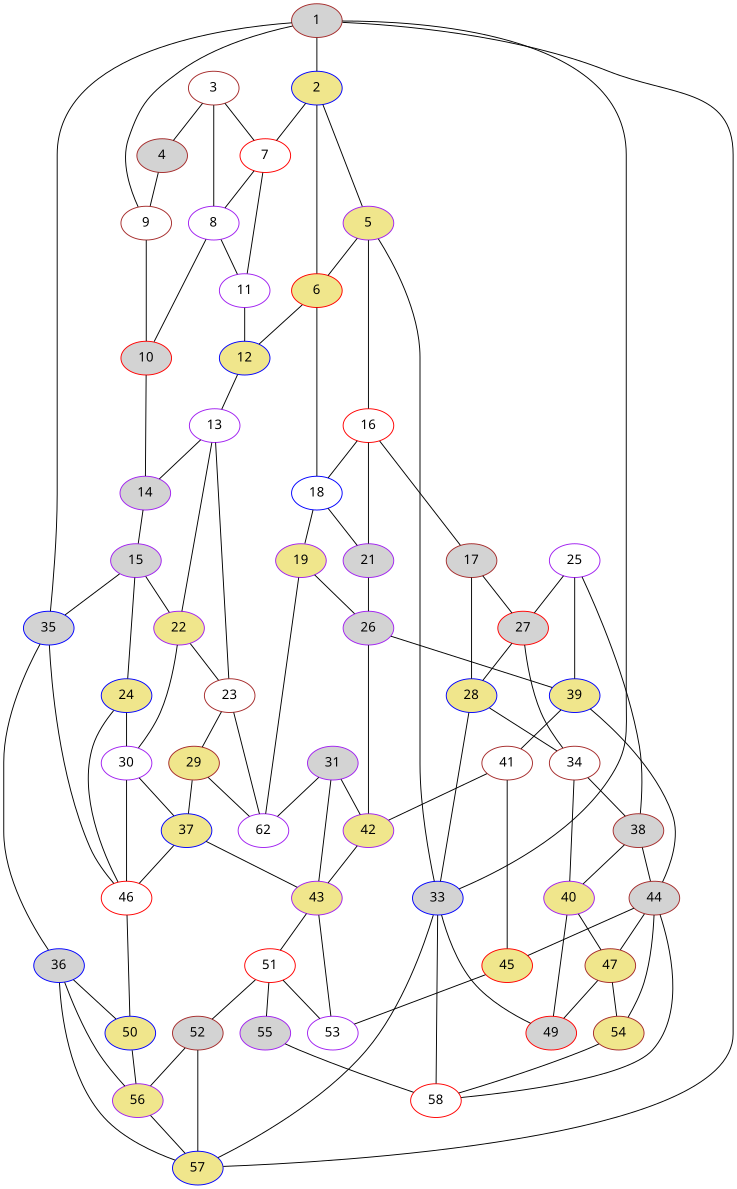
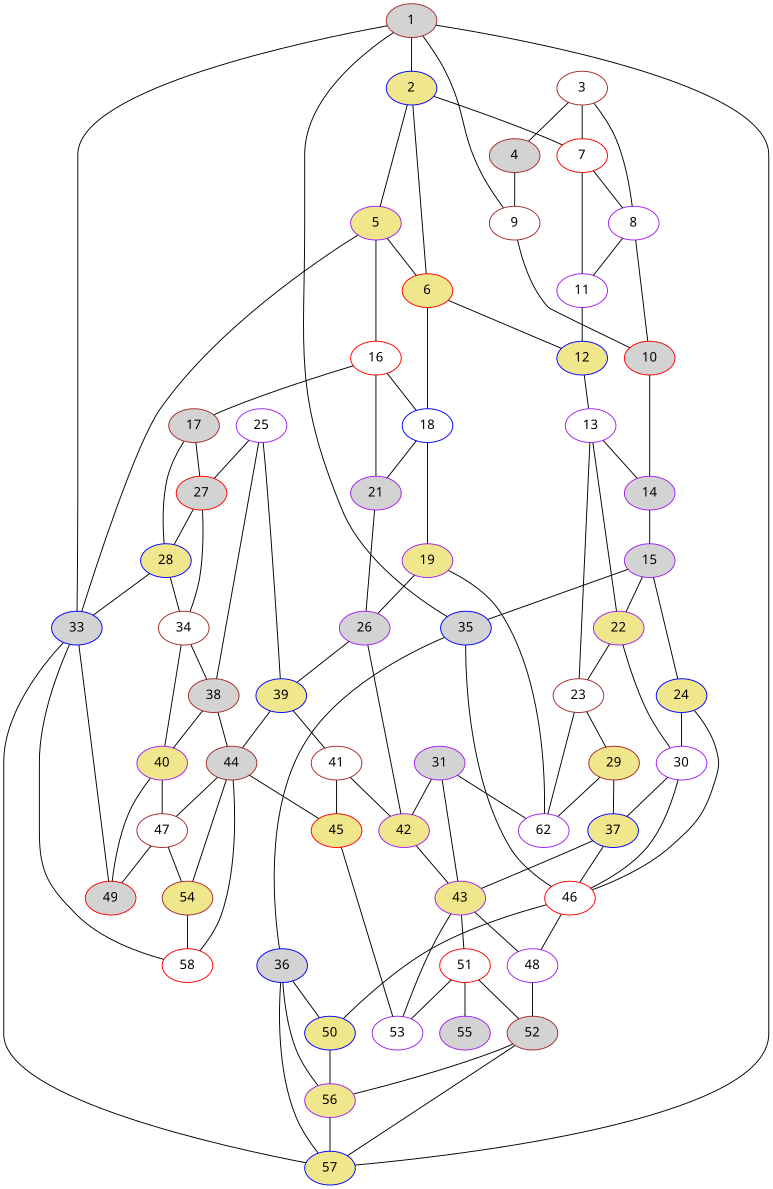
none -> (532, 966)
(610, 966) -> (162, 831)
(342, 1067) -> none
